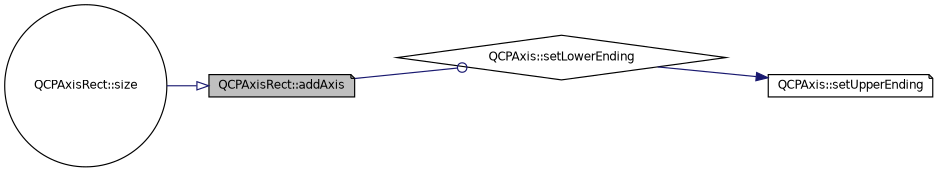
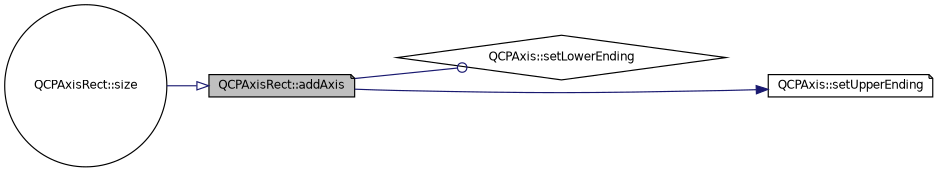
(707, 72) -> (555, 93)
